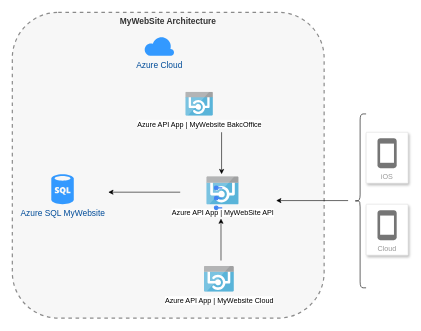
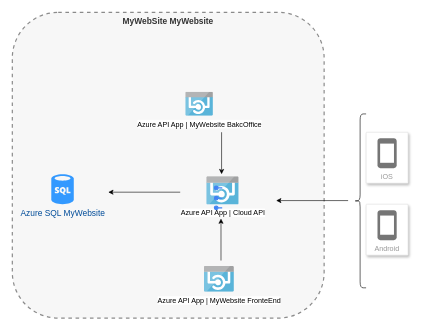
(168, 22) -> (168, 22)
(159, 46) -> none
(223, 213) -> (223, 213)
(387, 248) -> (387, 248)
(220, 301) -> (220, 301)
